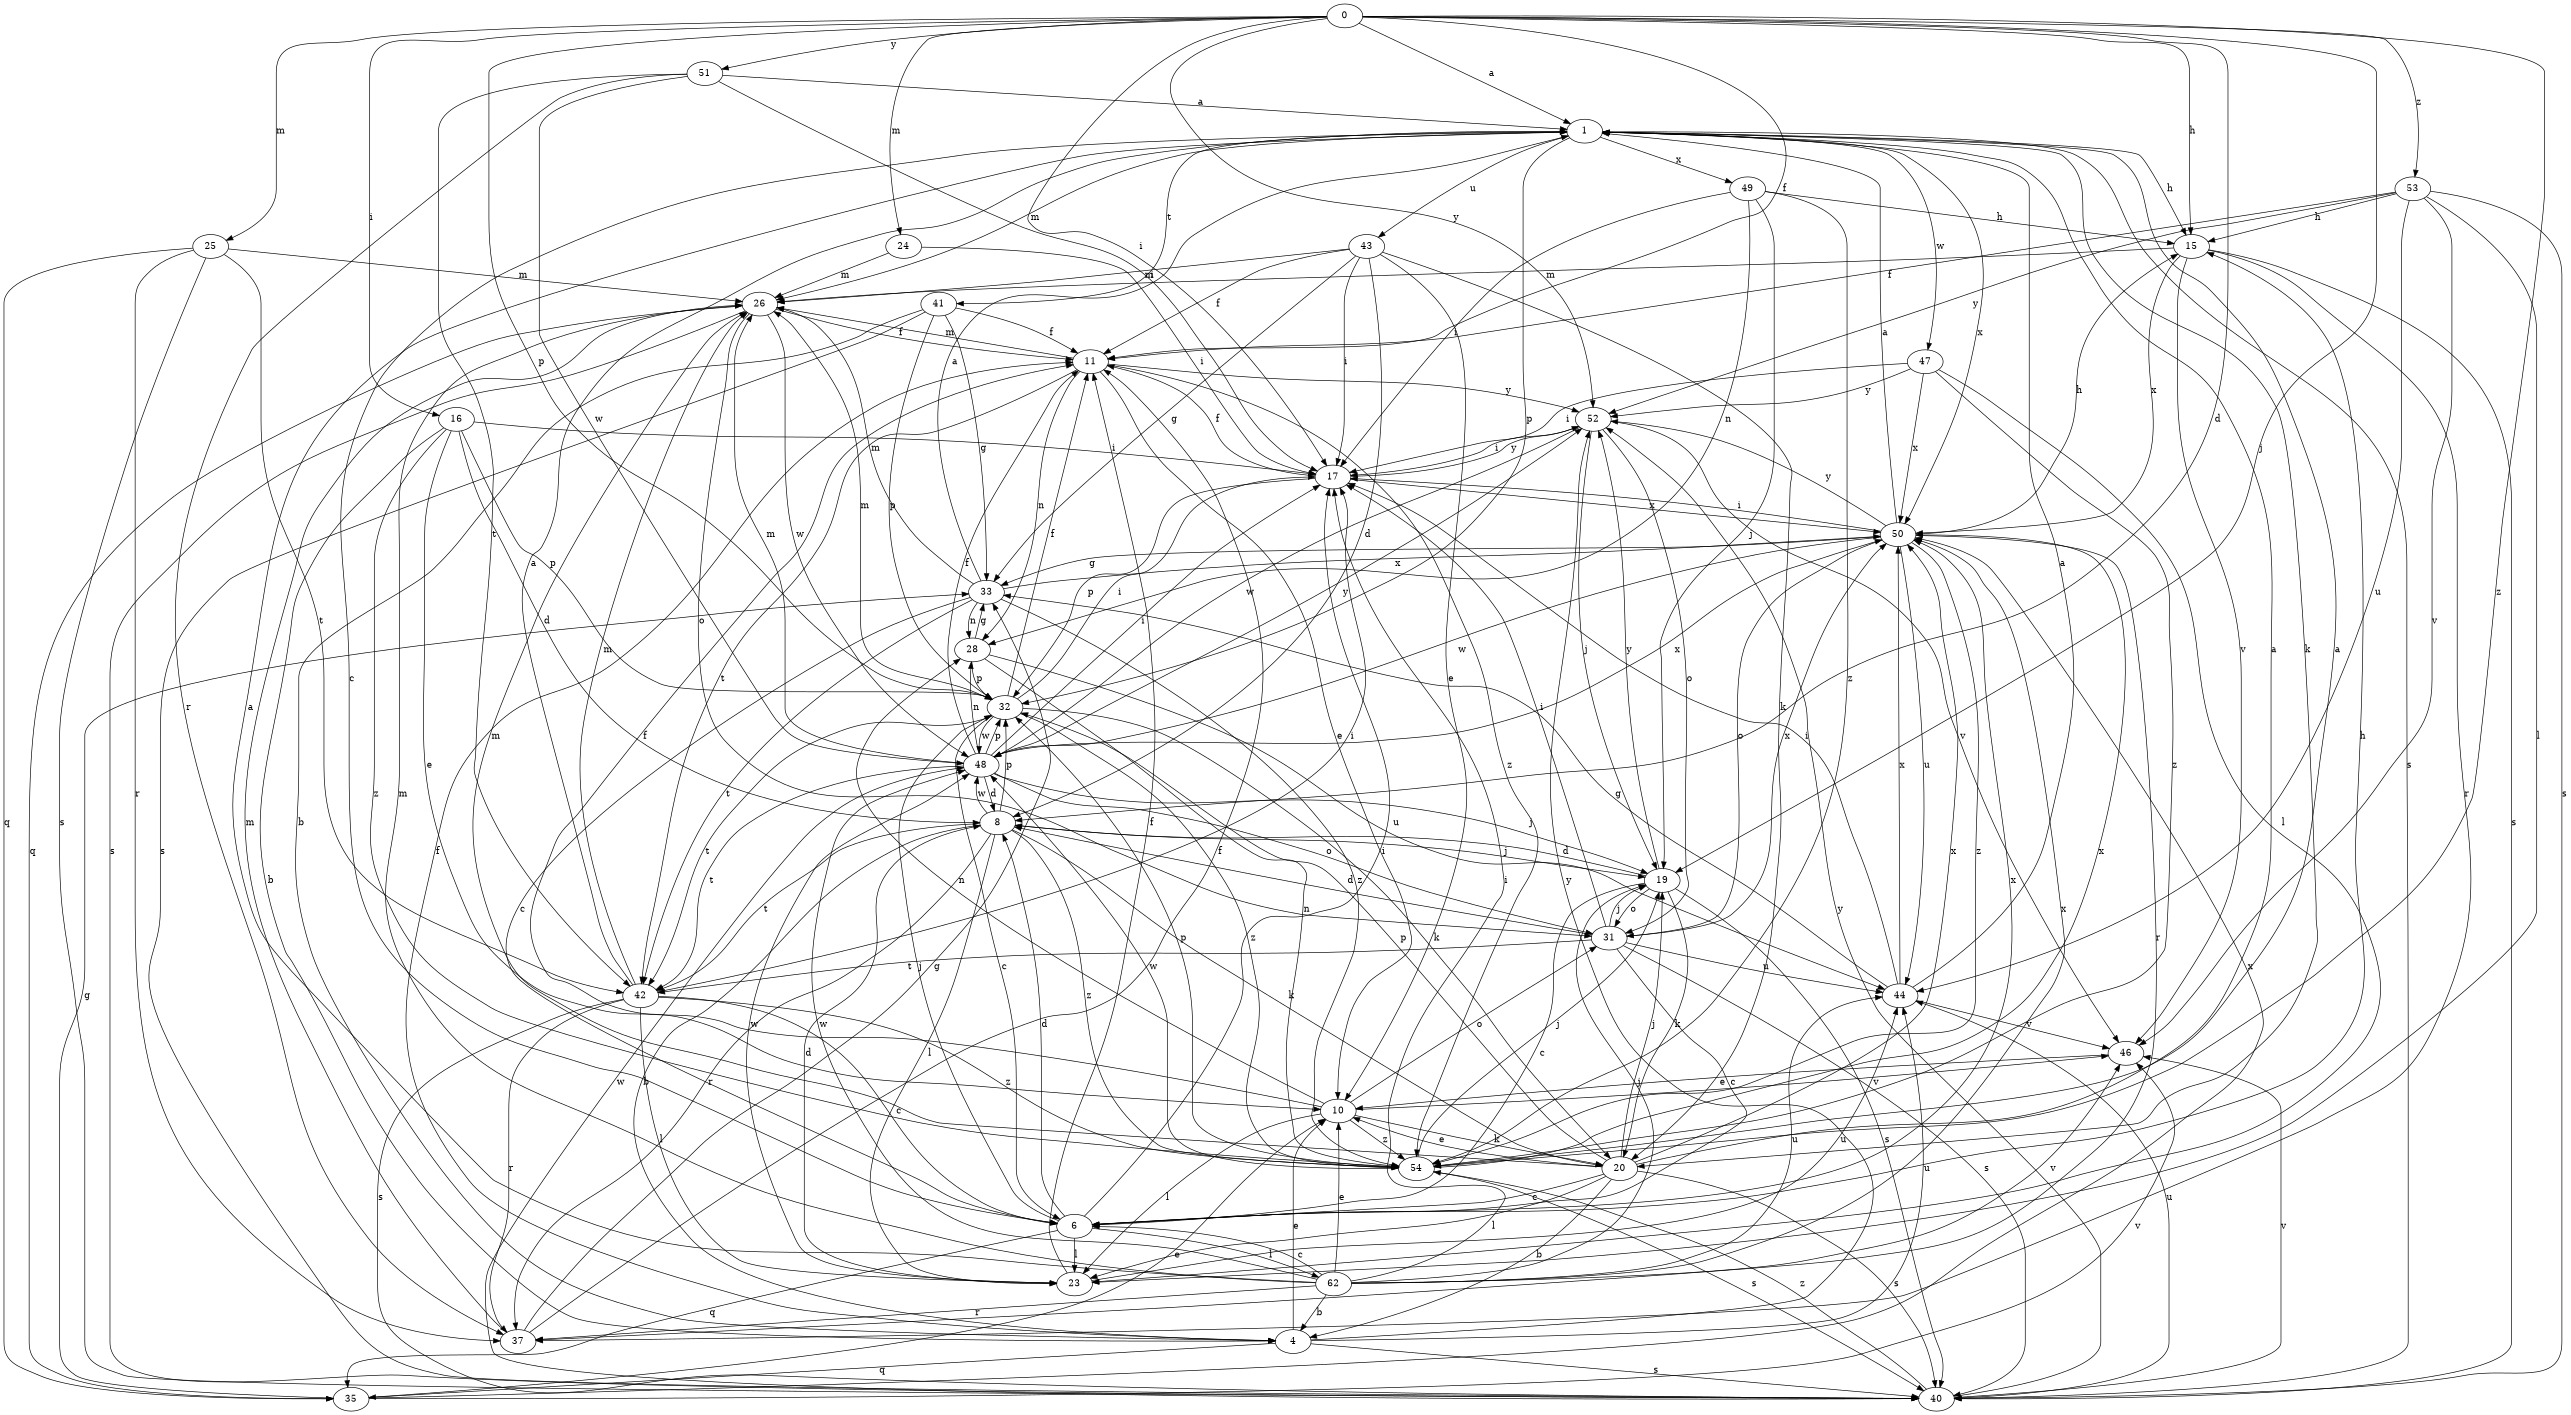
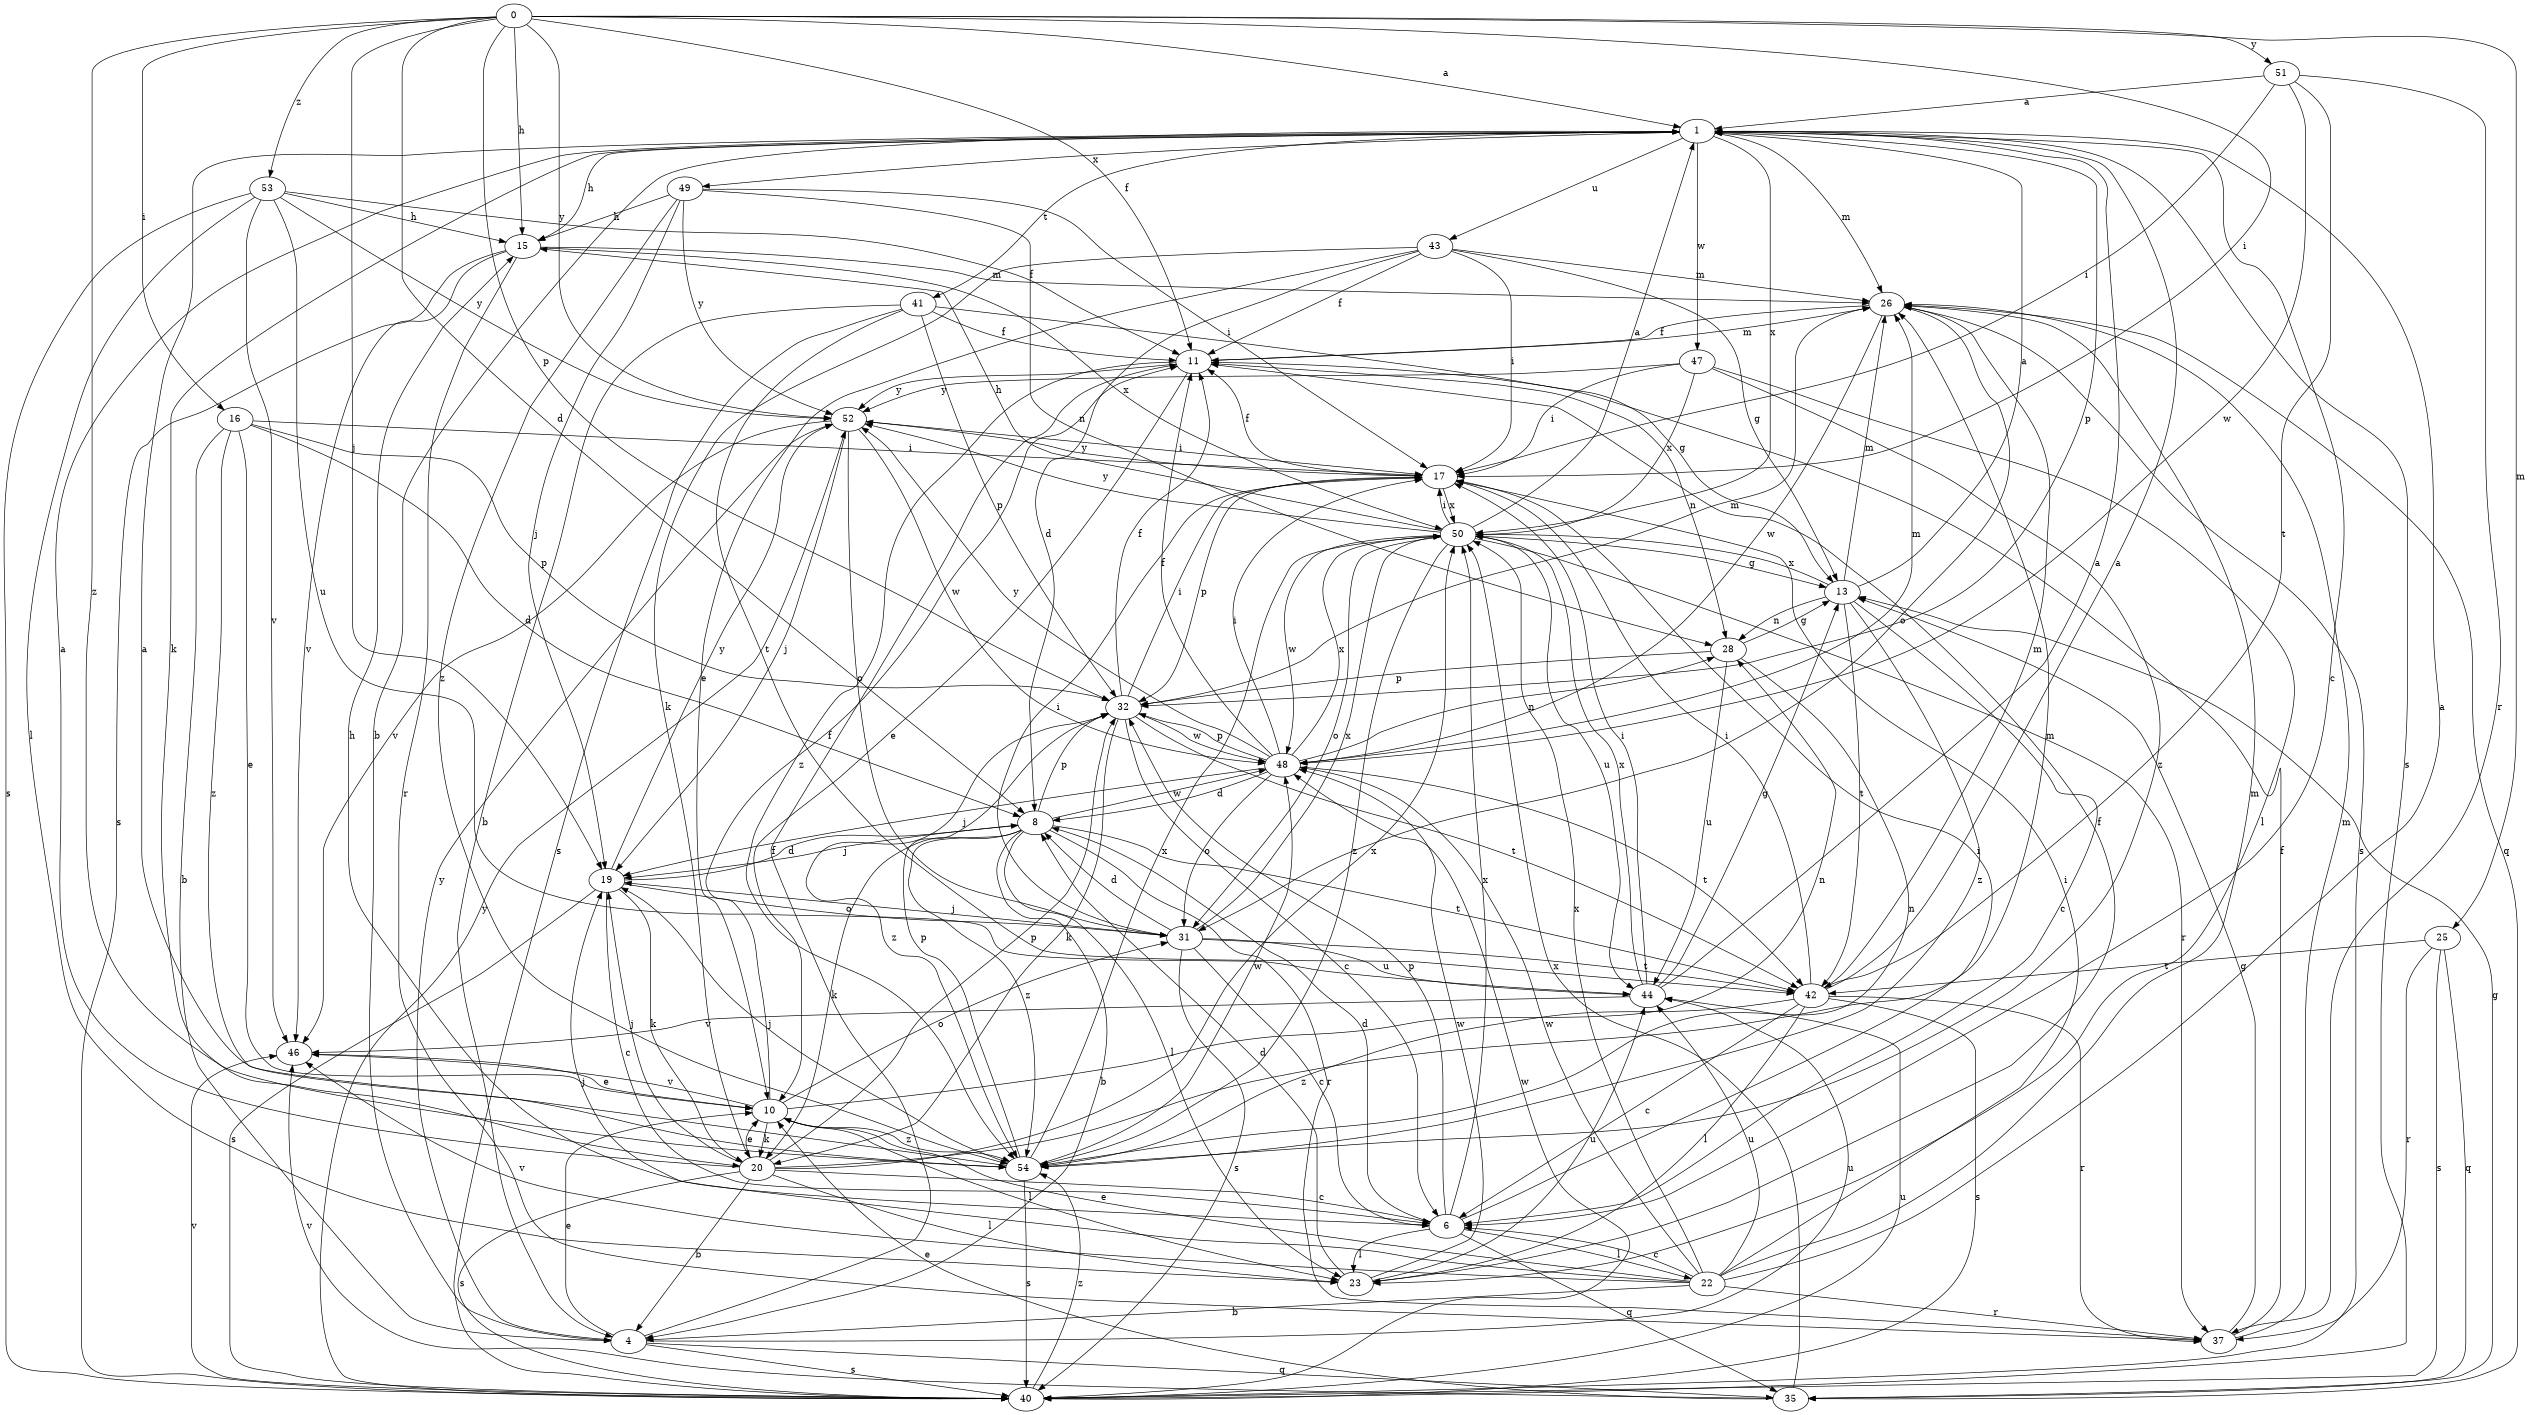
(904, 246) -> none
(482, 275) -> none
none -> (533, 312)
none -> (710, 337)
(986, 592) -> (1842, 592)
(776, 600) -> (962, 897)
(921, 967) -> (1412, 967)
(1334, 1284) -> (1707, 1284)
